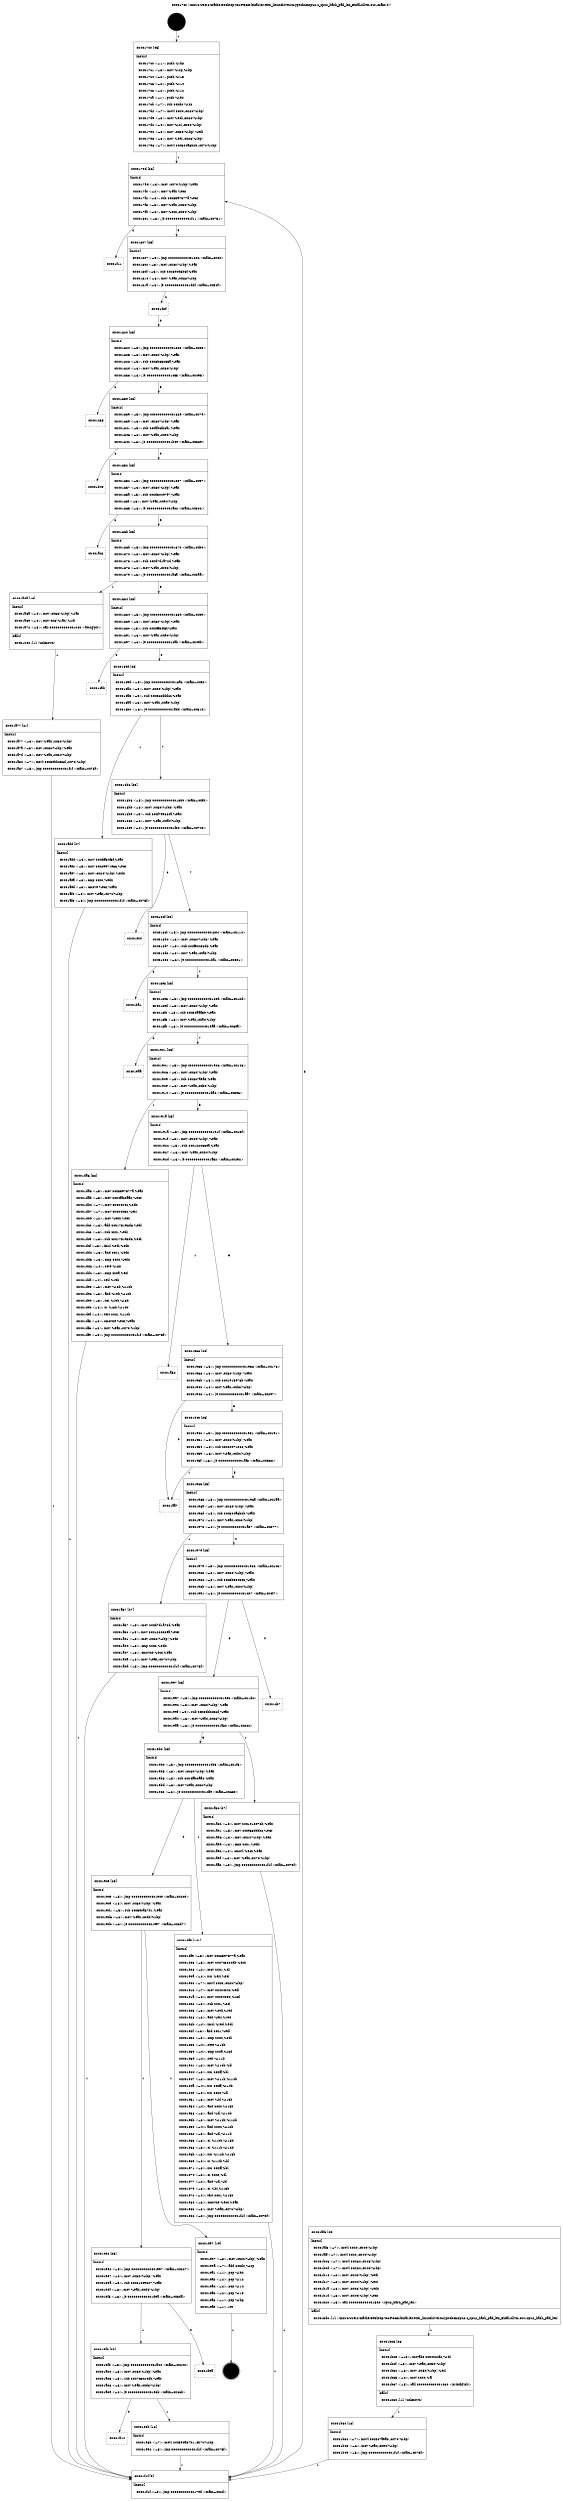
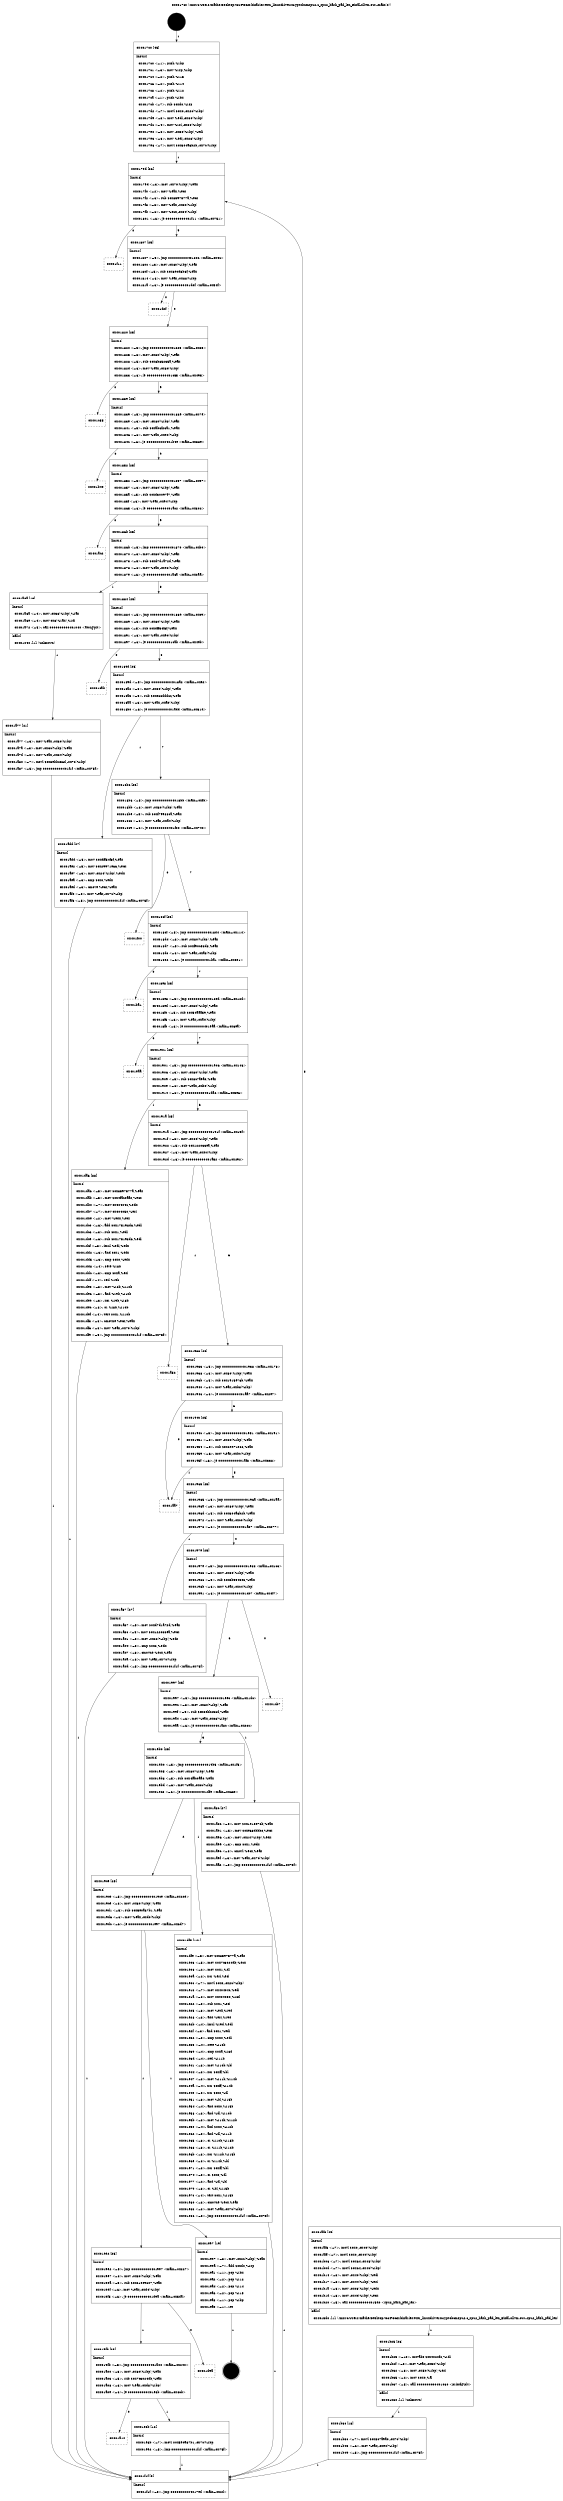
(159, 320) -> (172, 308)
